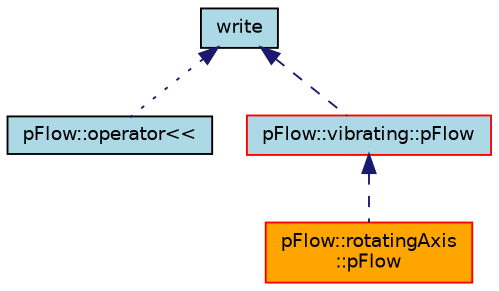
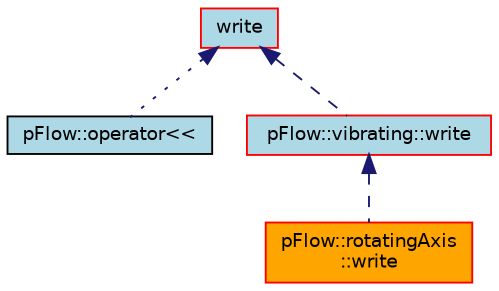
(239, 28) -> (239, 28)
(369, 135) -> (369, 135)
(369, 253) -> (369, 253)
